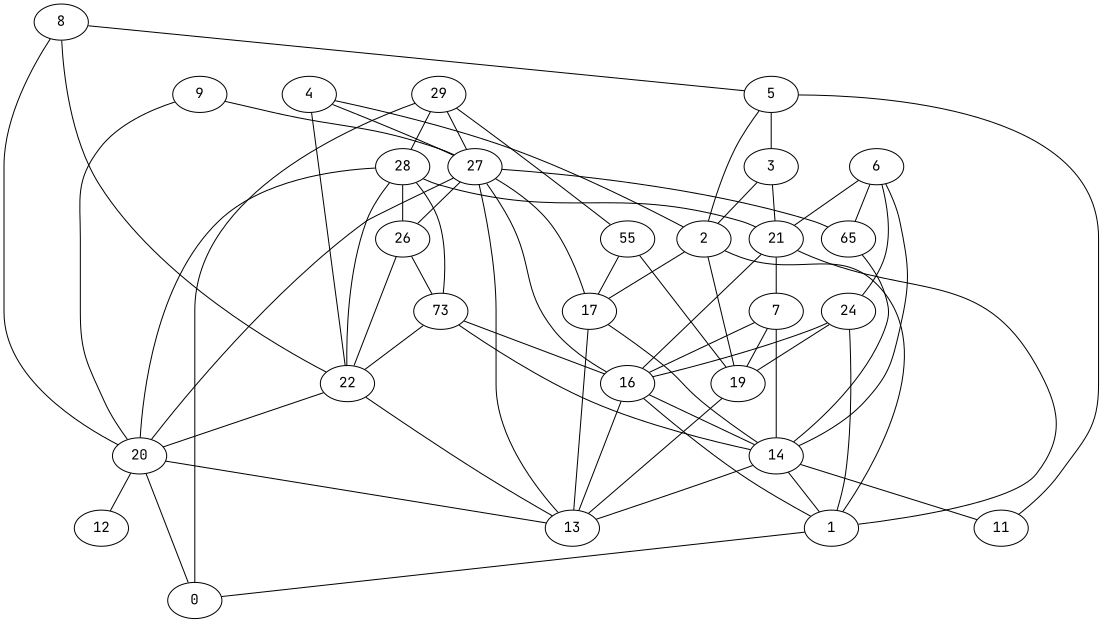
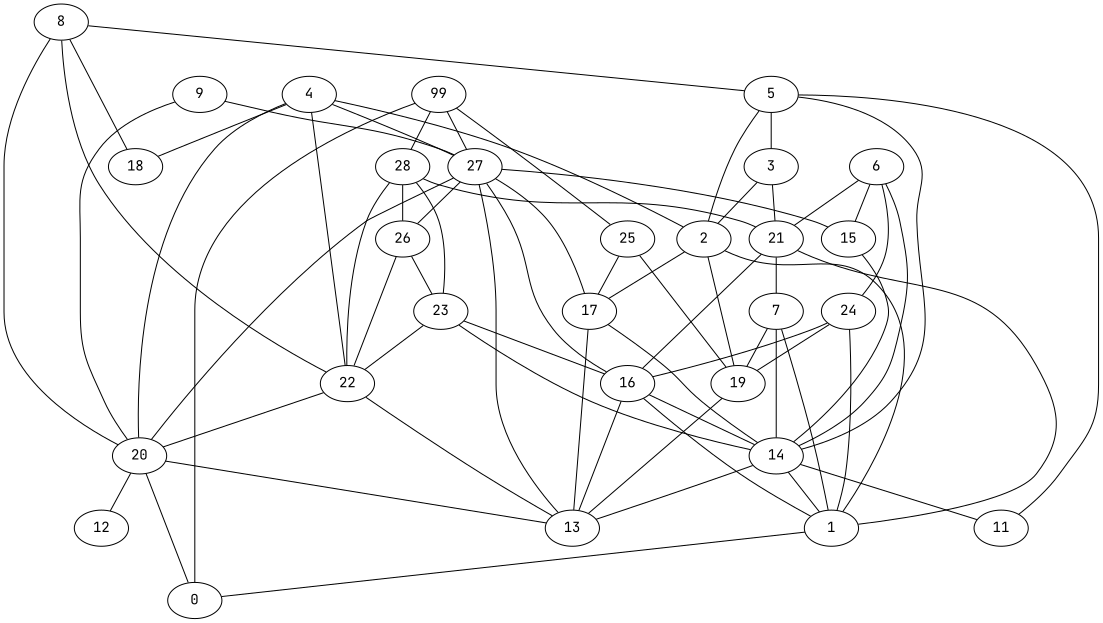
(439, 94) -> (439, 94)
none -> (136, 167)
(628, 239) -> (628, 239)
(849, 239) -> (849, 239)
(197, 246) -> (163, 245)
none -> (920, 265)
(441, 311) -> (441, 311)
(702, 347) -> (807, 419)
